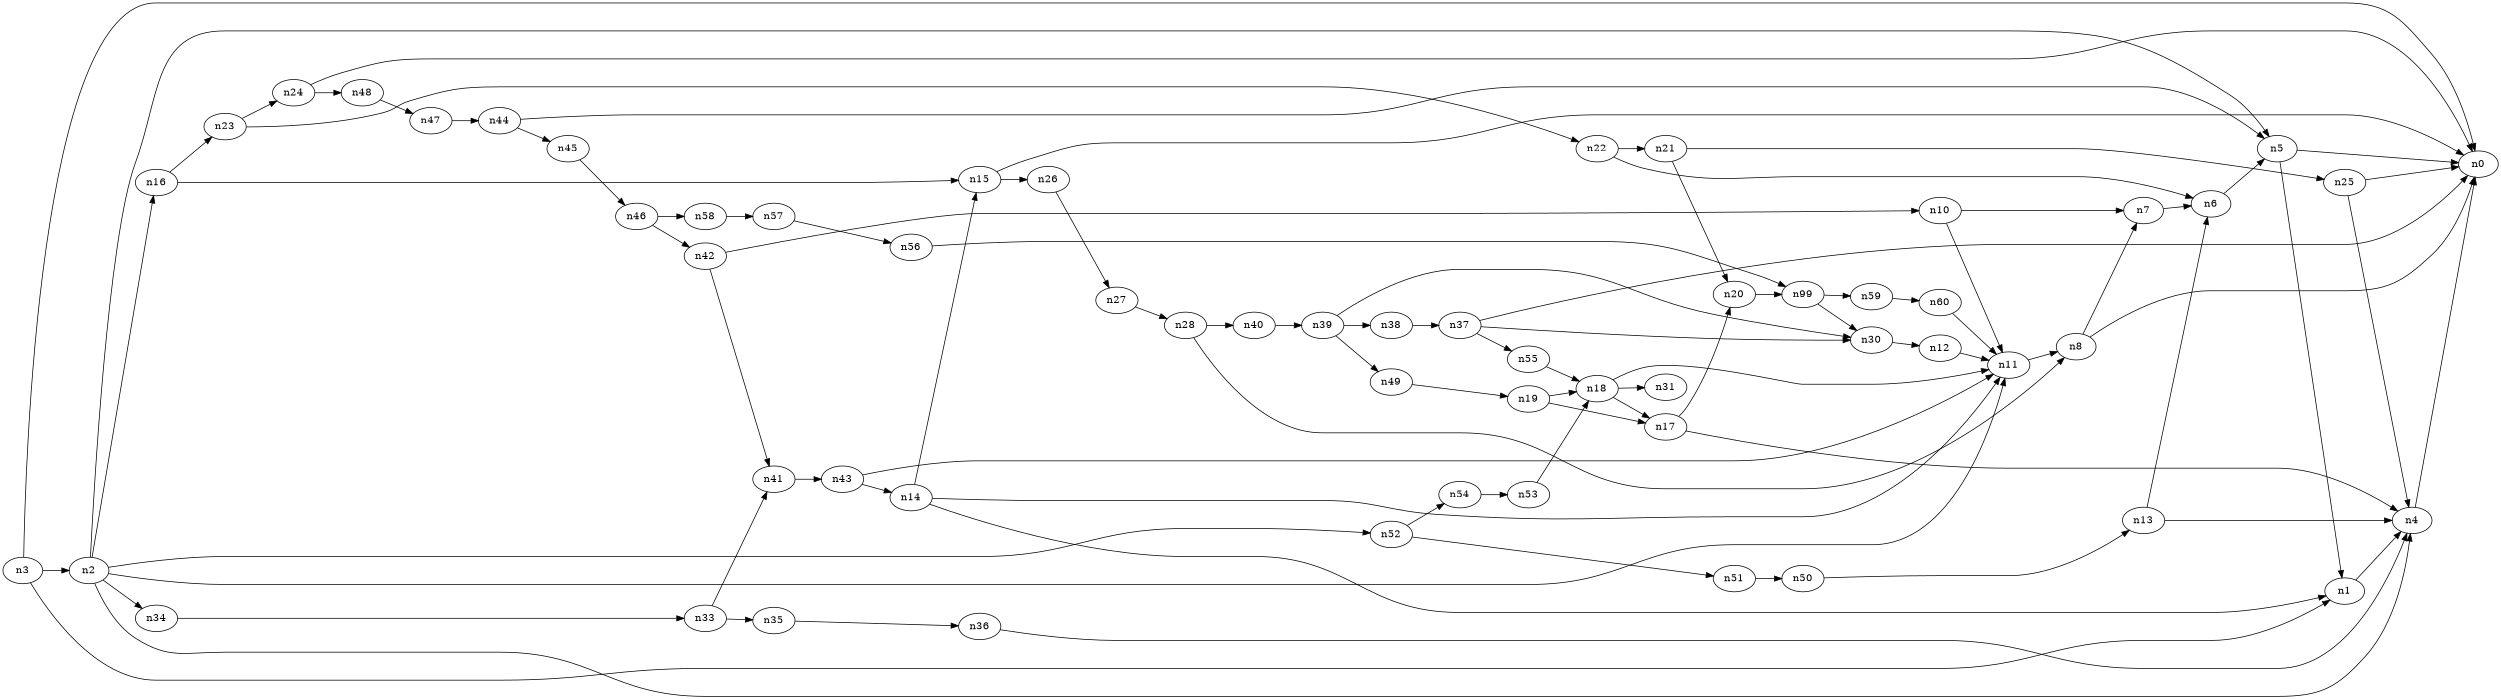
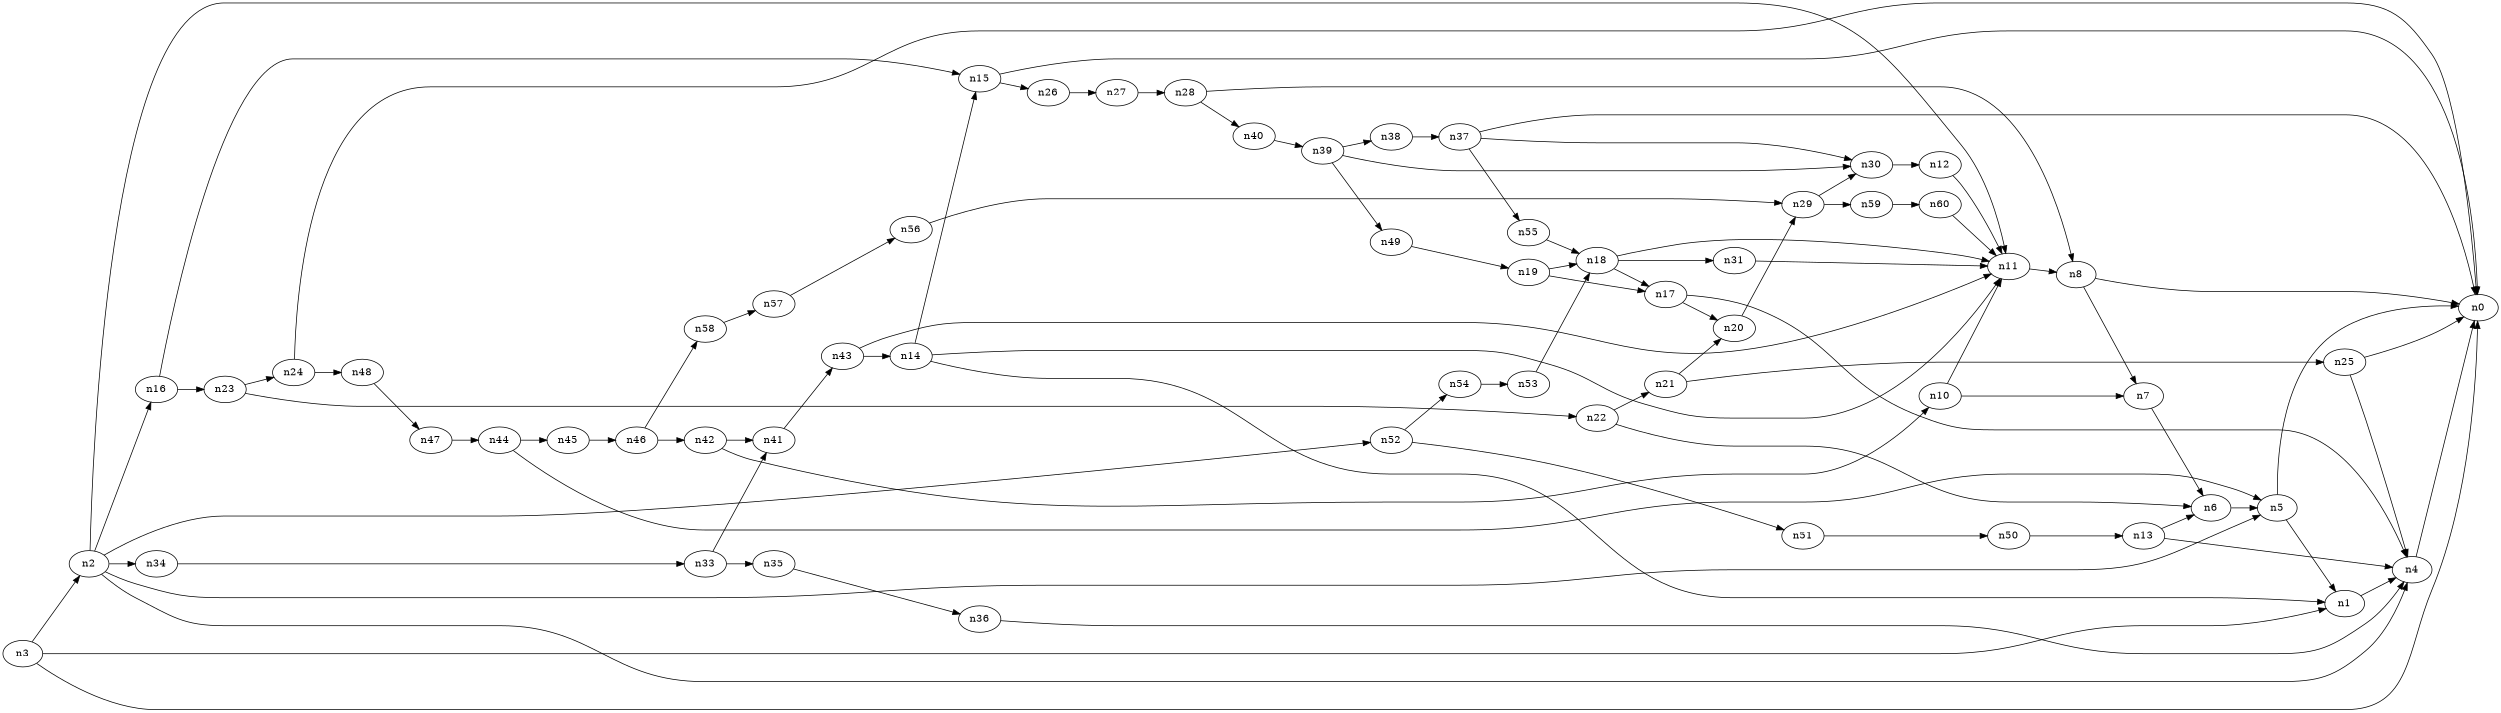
none -> (1868, 263)
(1803, 294) -> (1803, 205)
